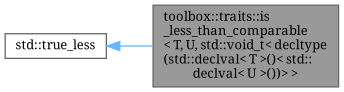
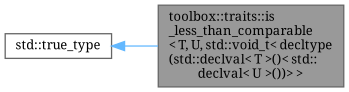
(56, 46) -> (58, 46)
